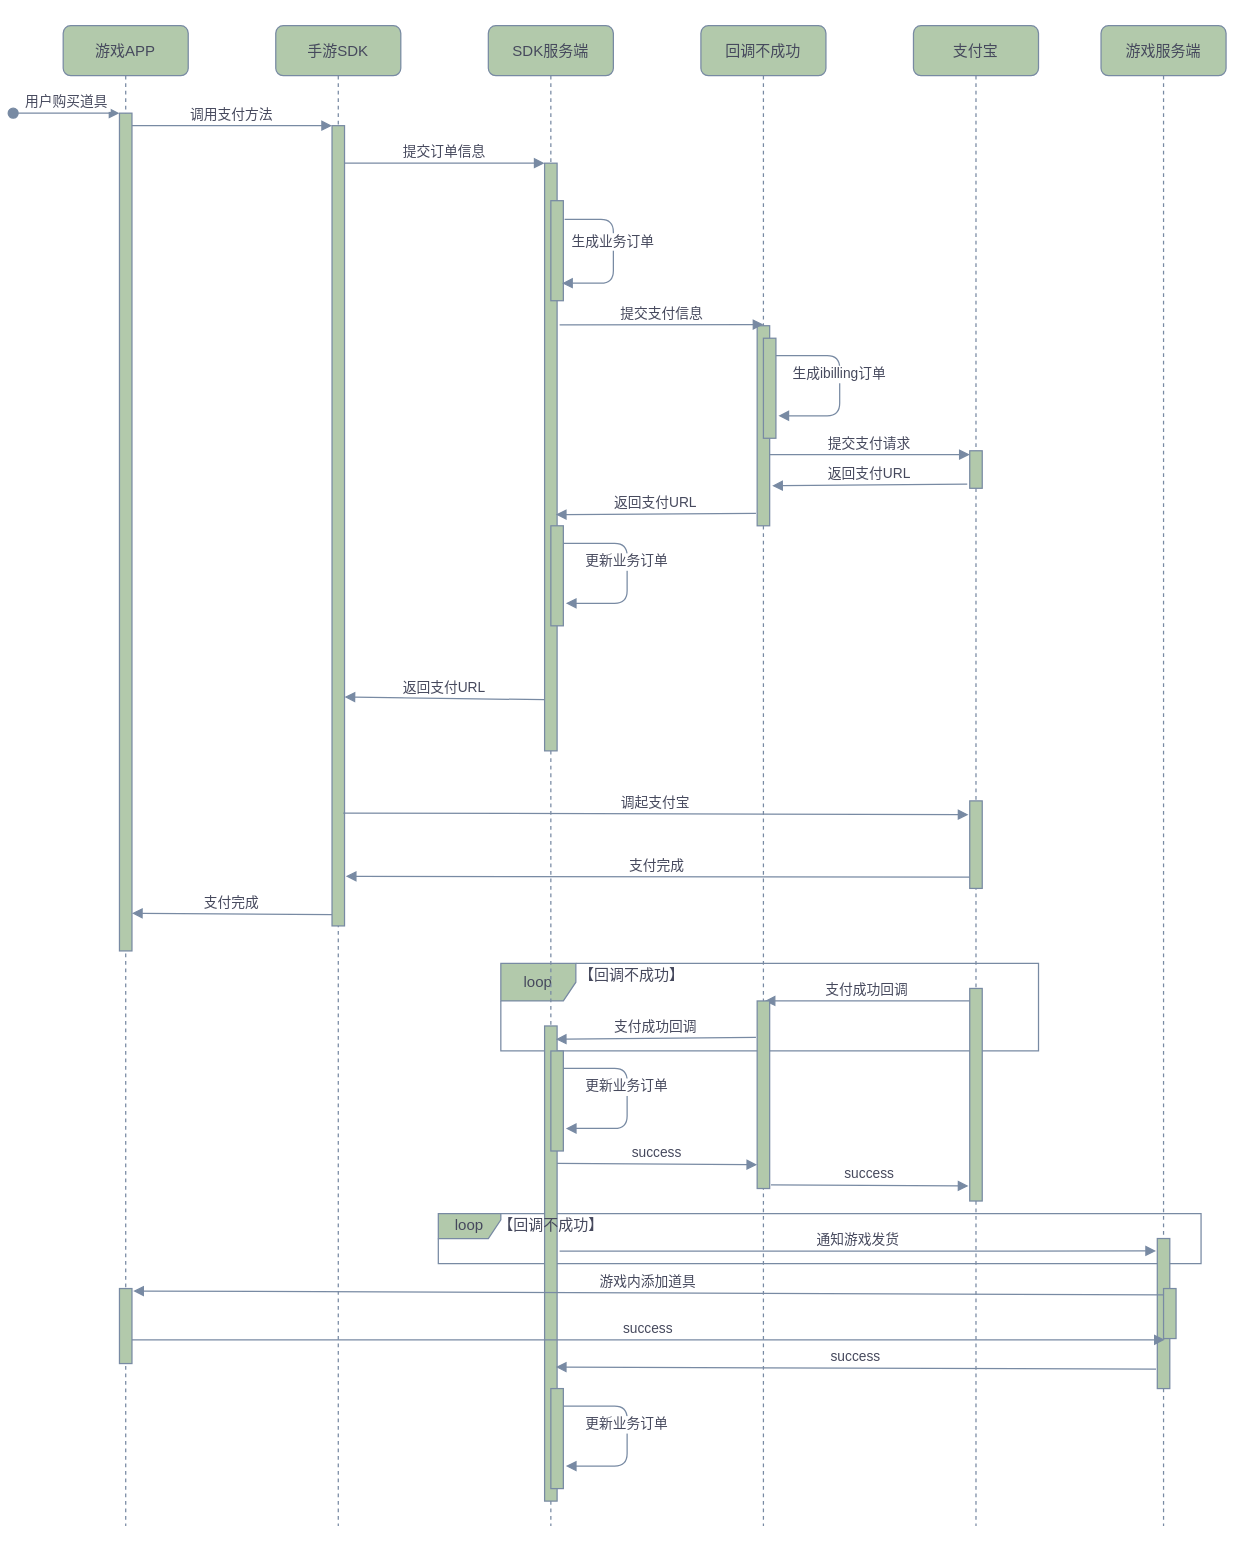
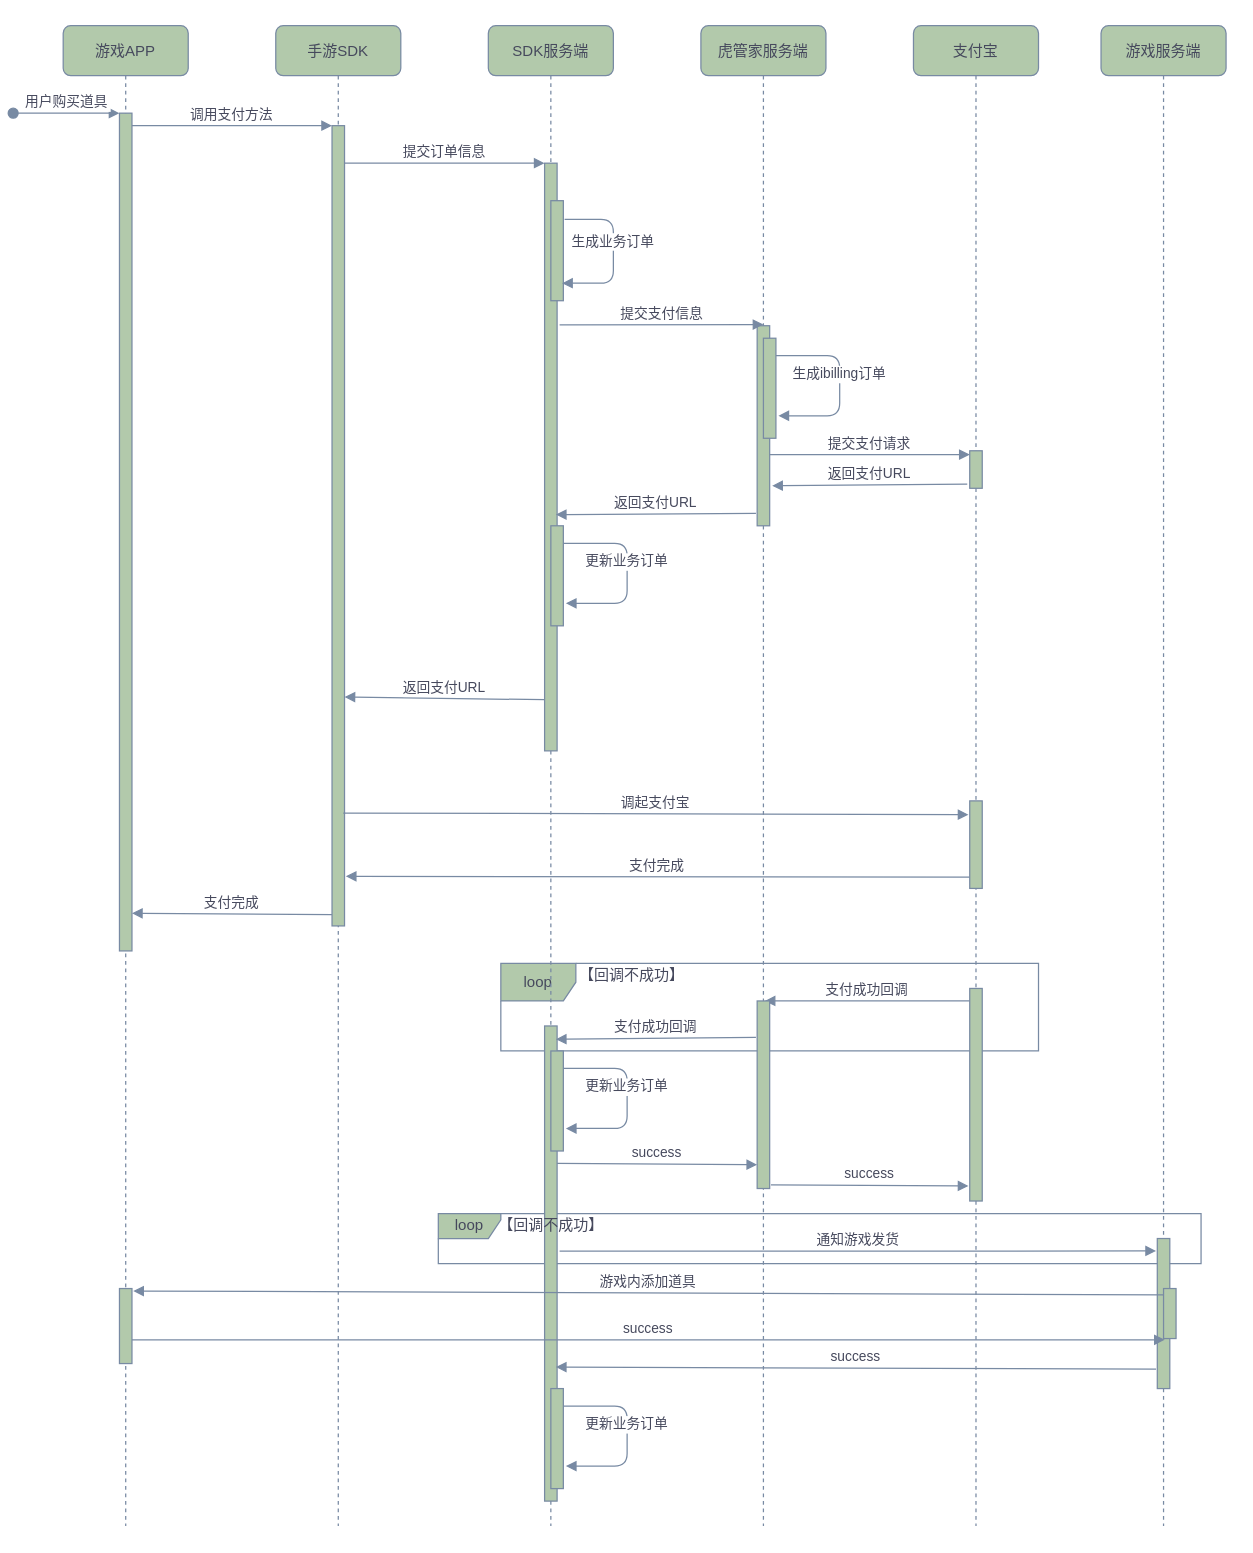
(763, 51) -> (763, 51)
